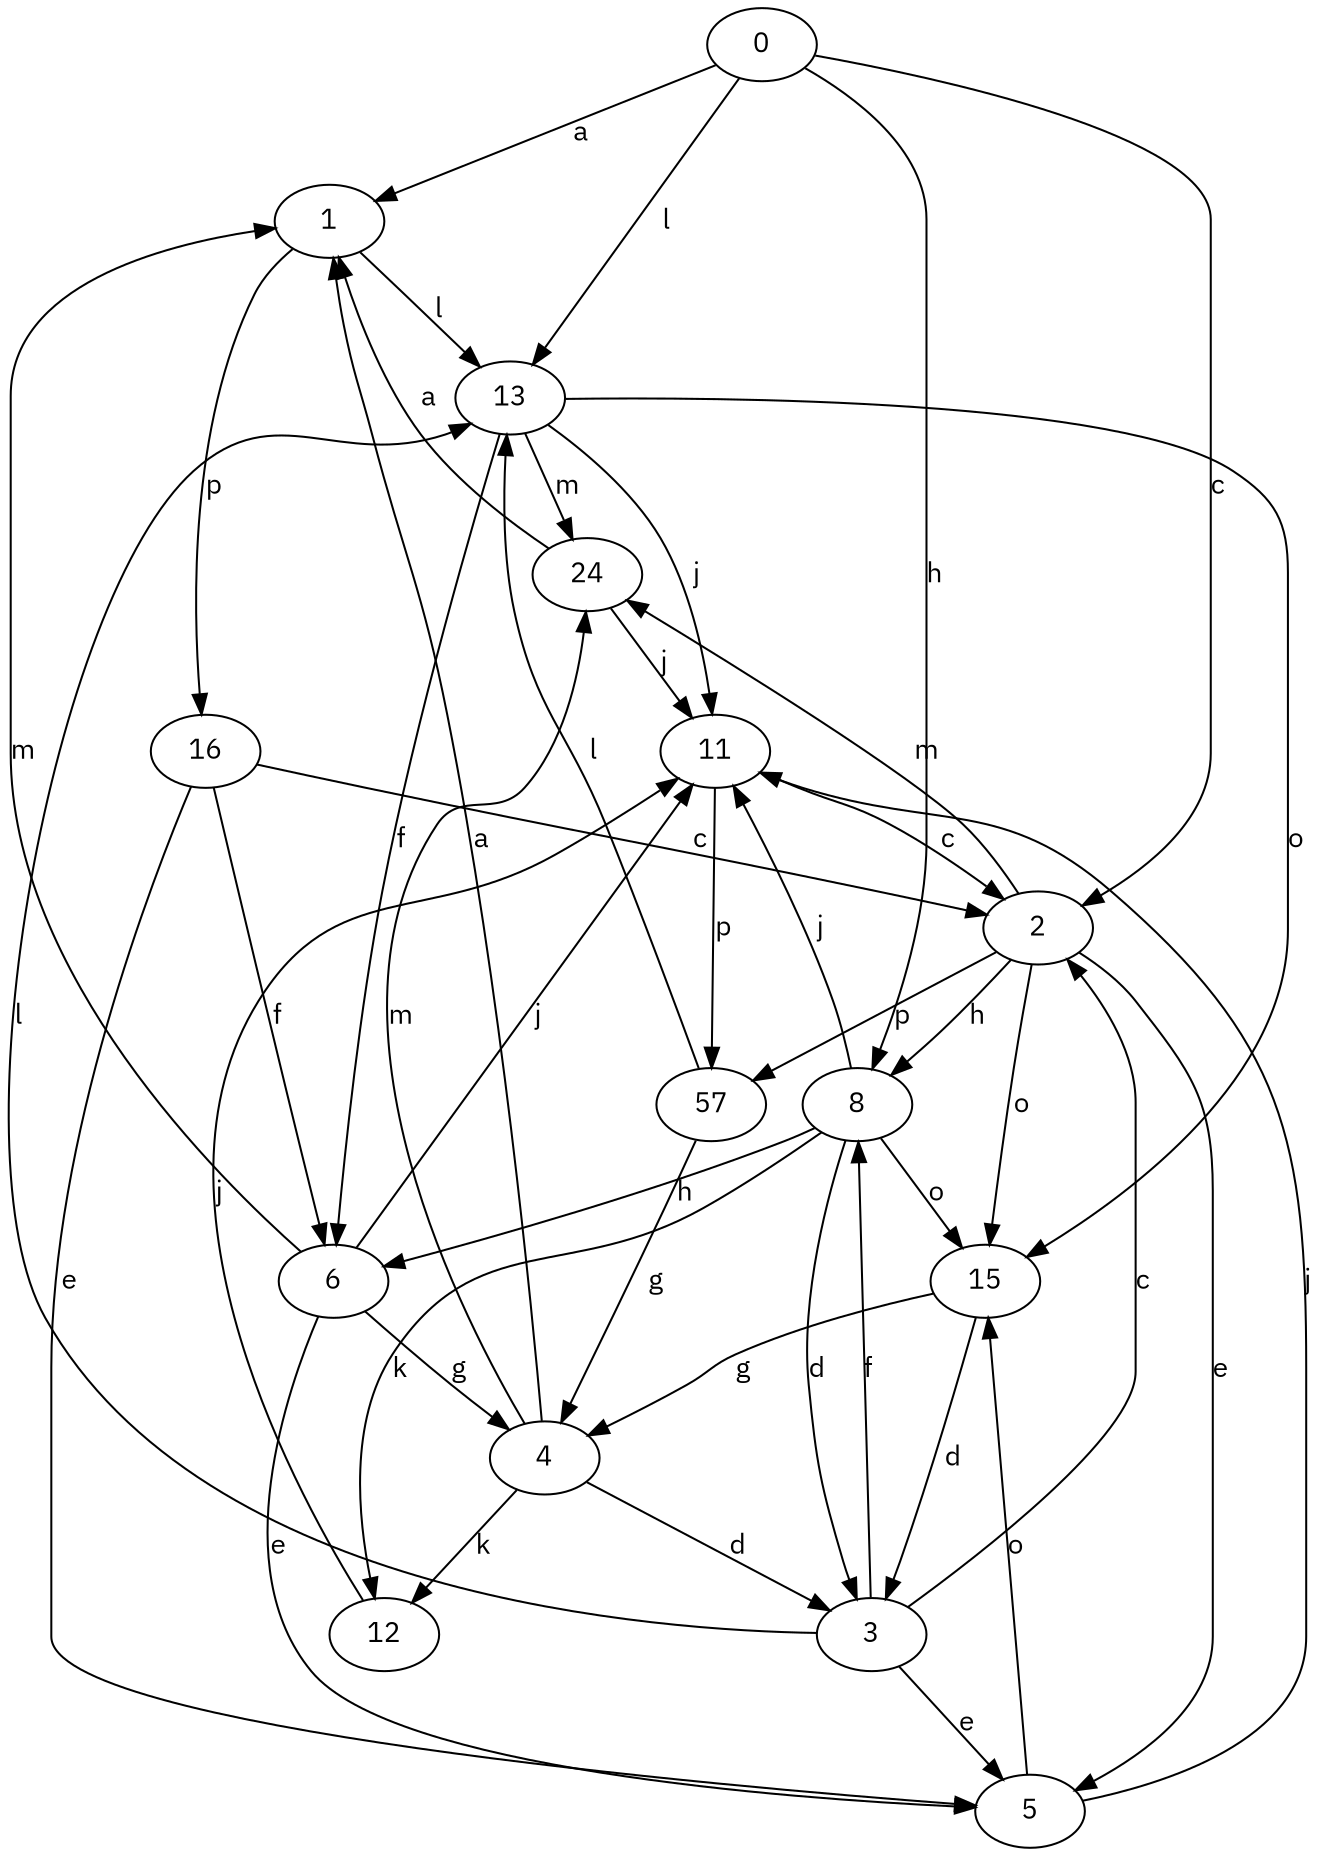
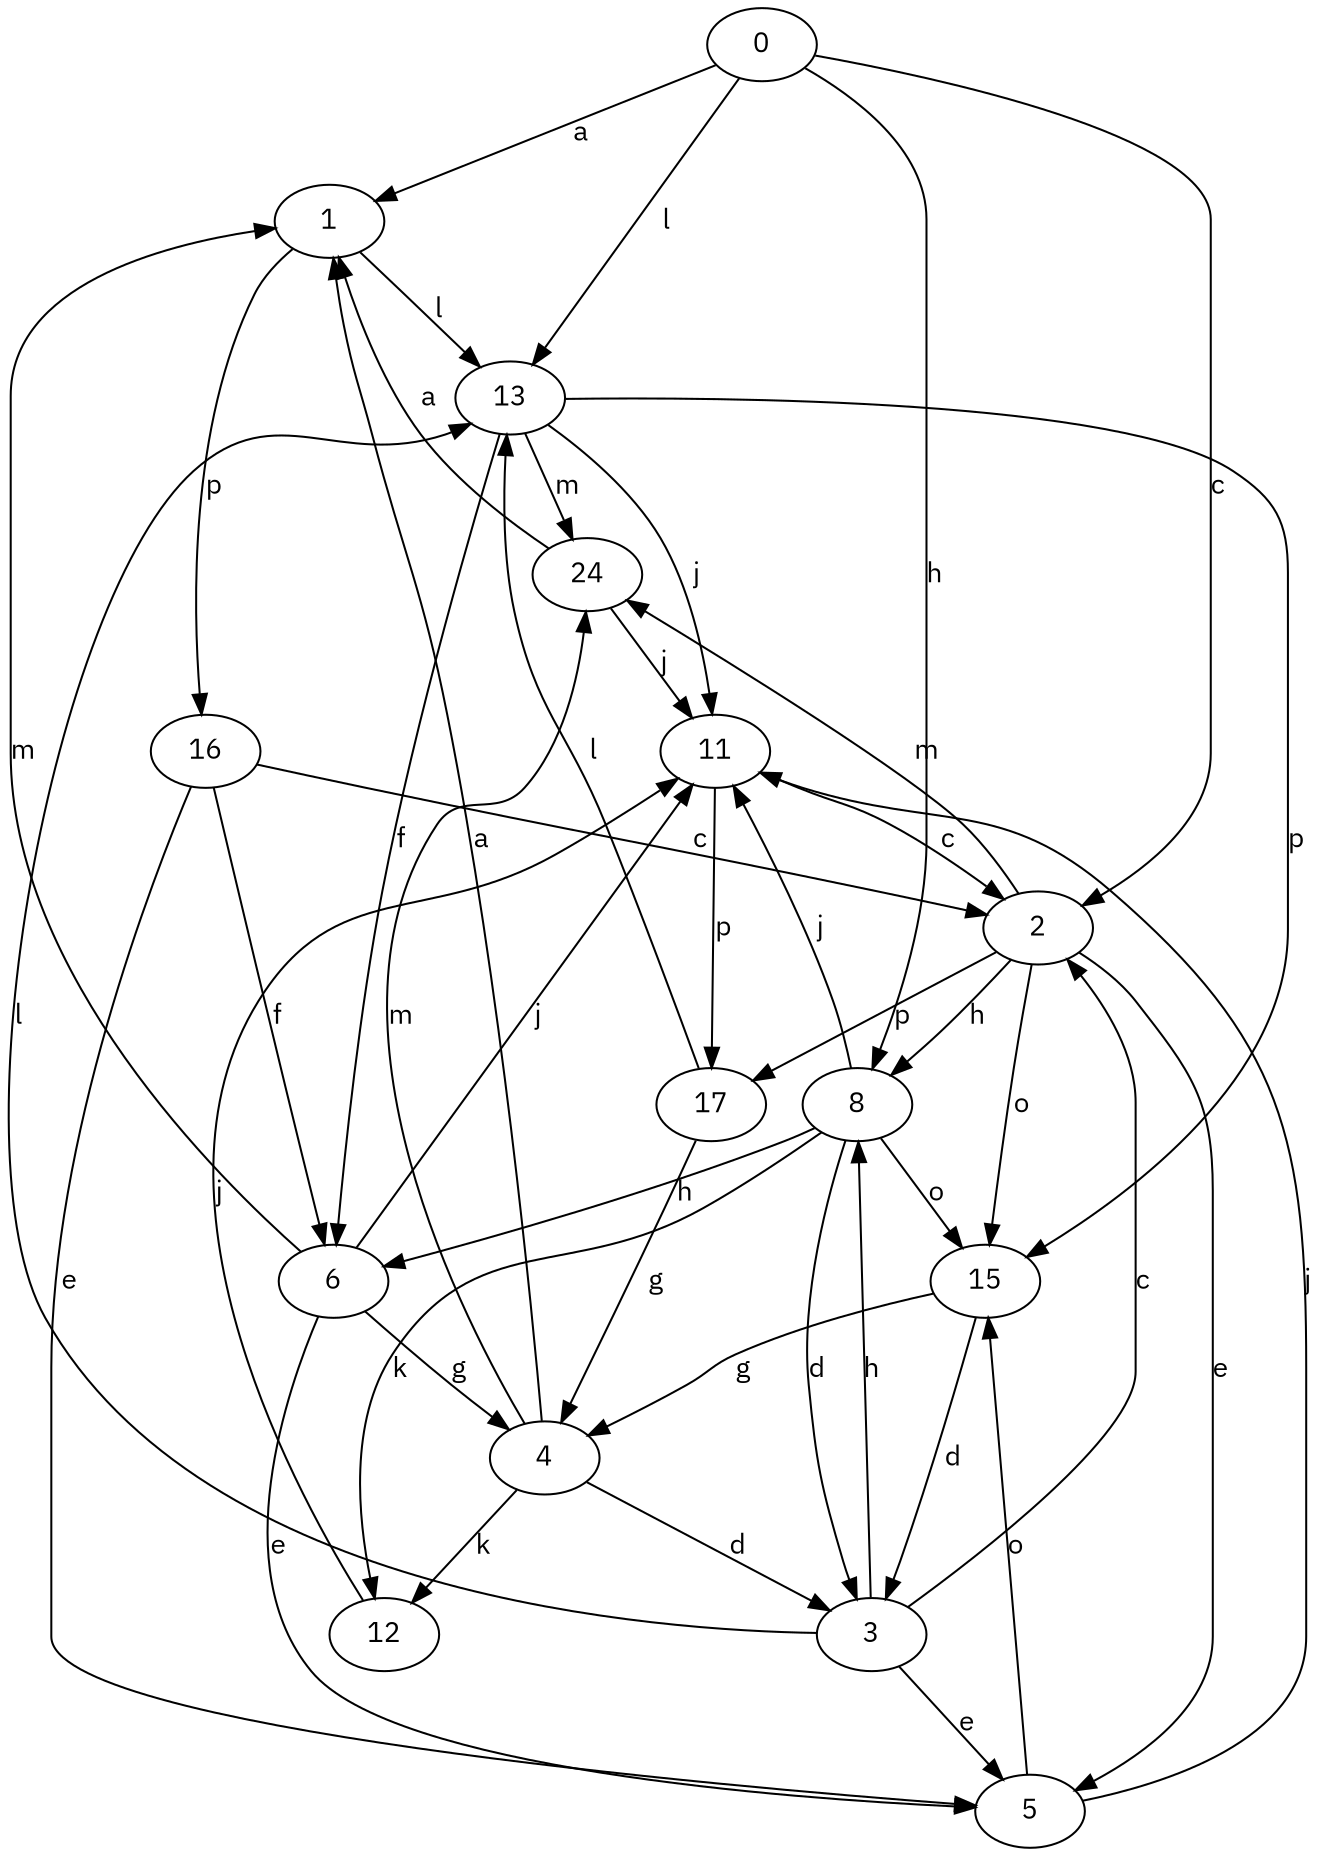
(1296, 840) -> (1297, 840)
(711, 1105) -> (711, 1105)
(869, 1370) -> (873, 1370)
